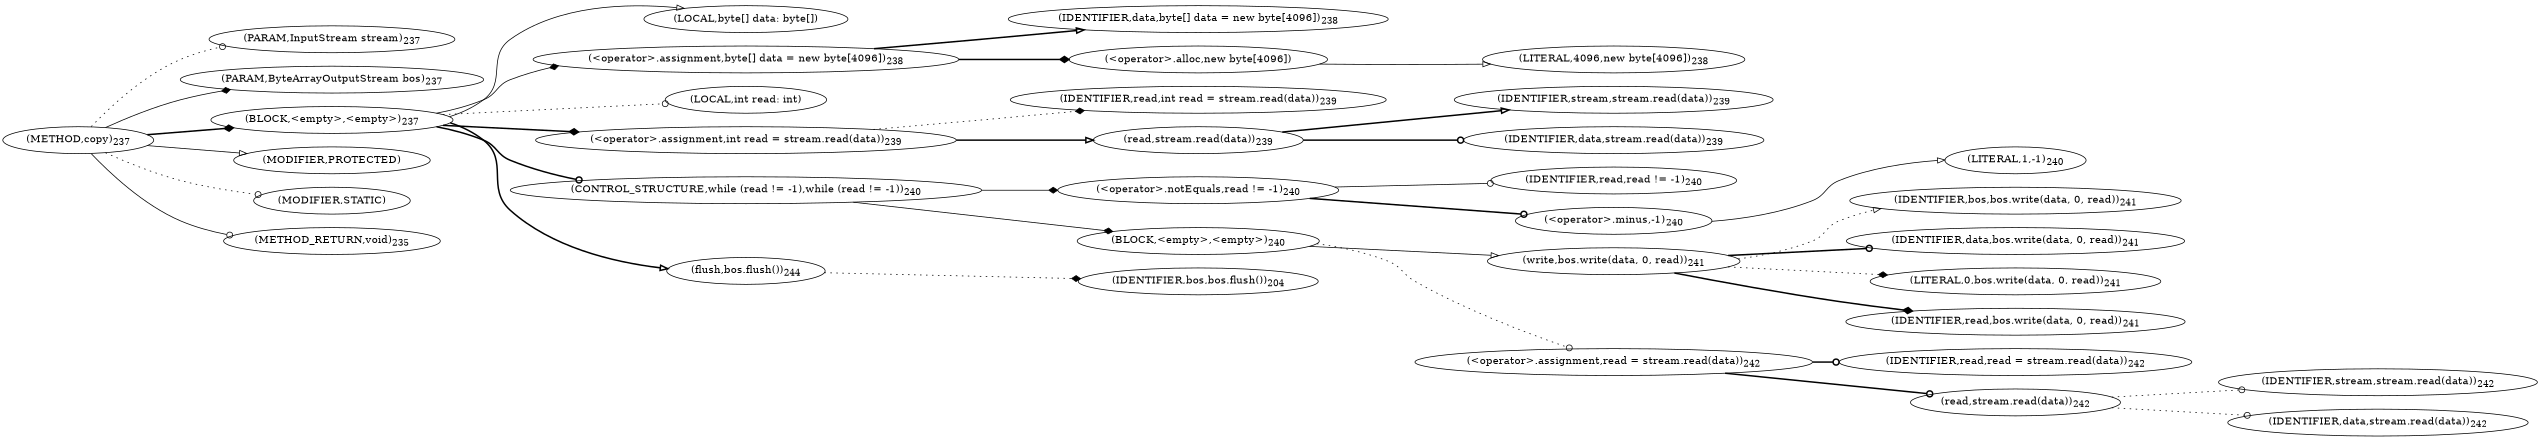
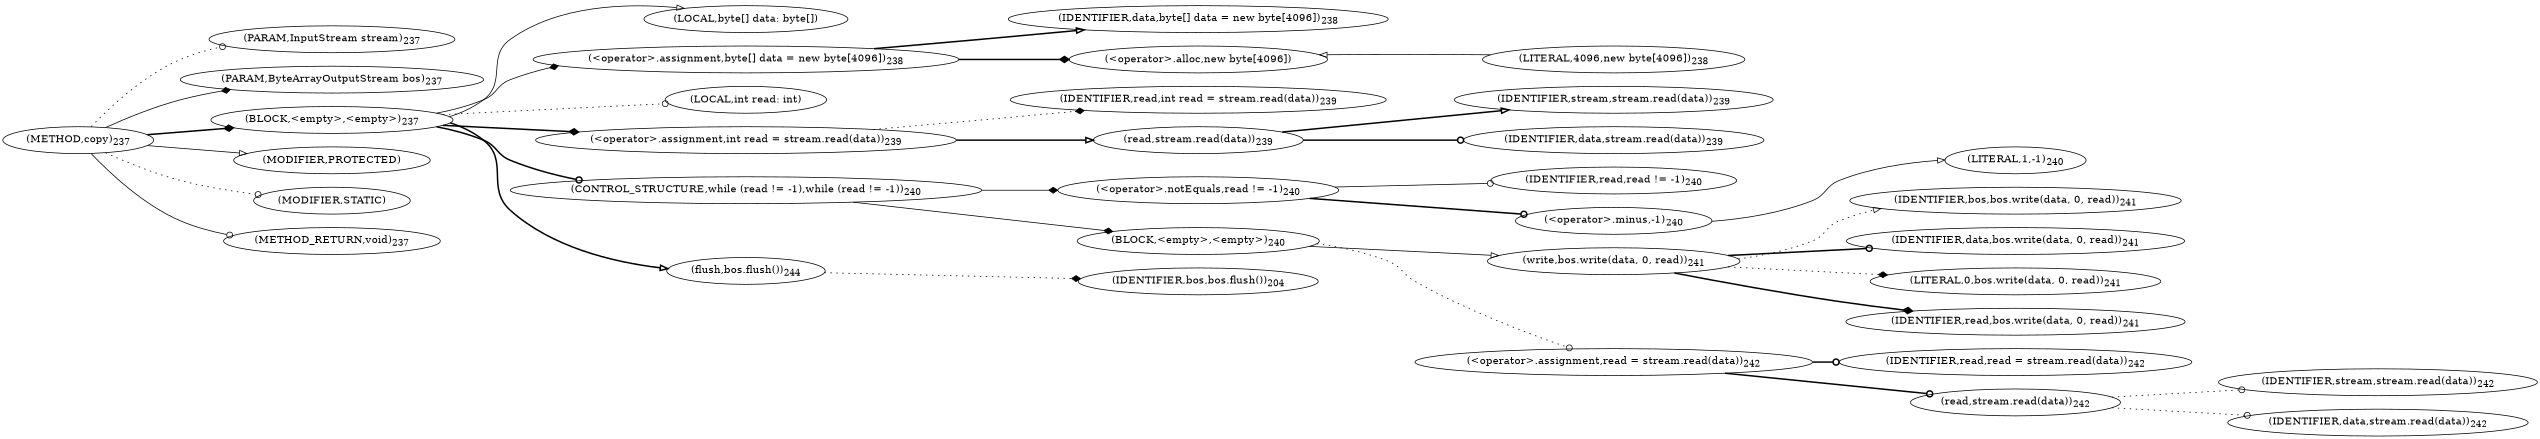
(1401, 64) -> (1409, 54)
(401, 240) -> (401, 240)
